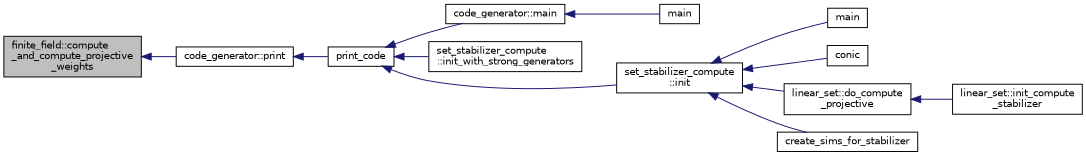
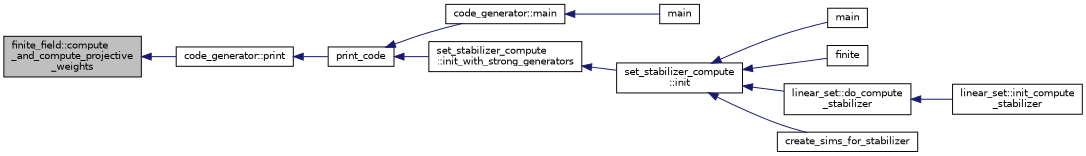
(848, 56) -> (848, 56)
(503, 88) -> (604, 69)
(848, 99) -> (848, 99)
